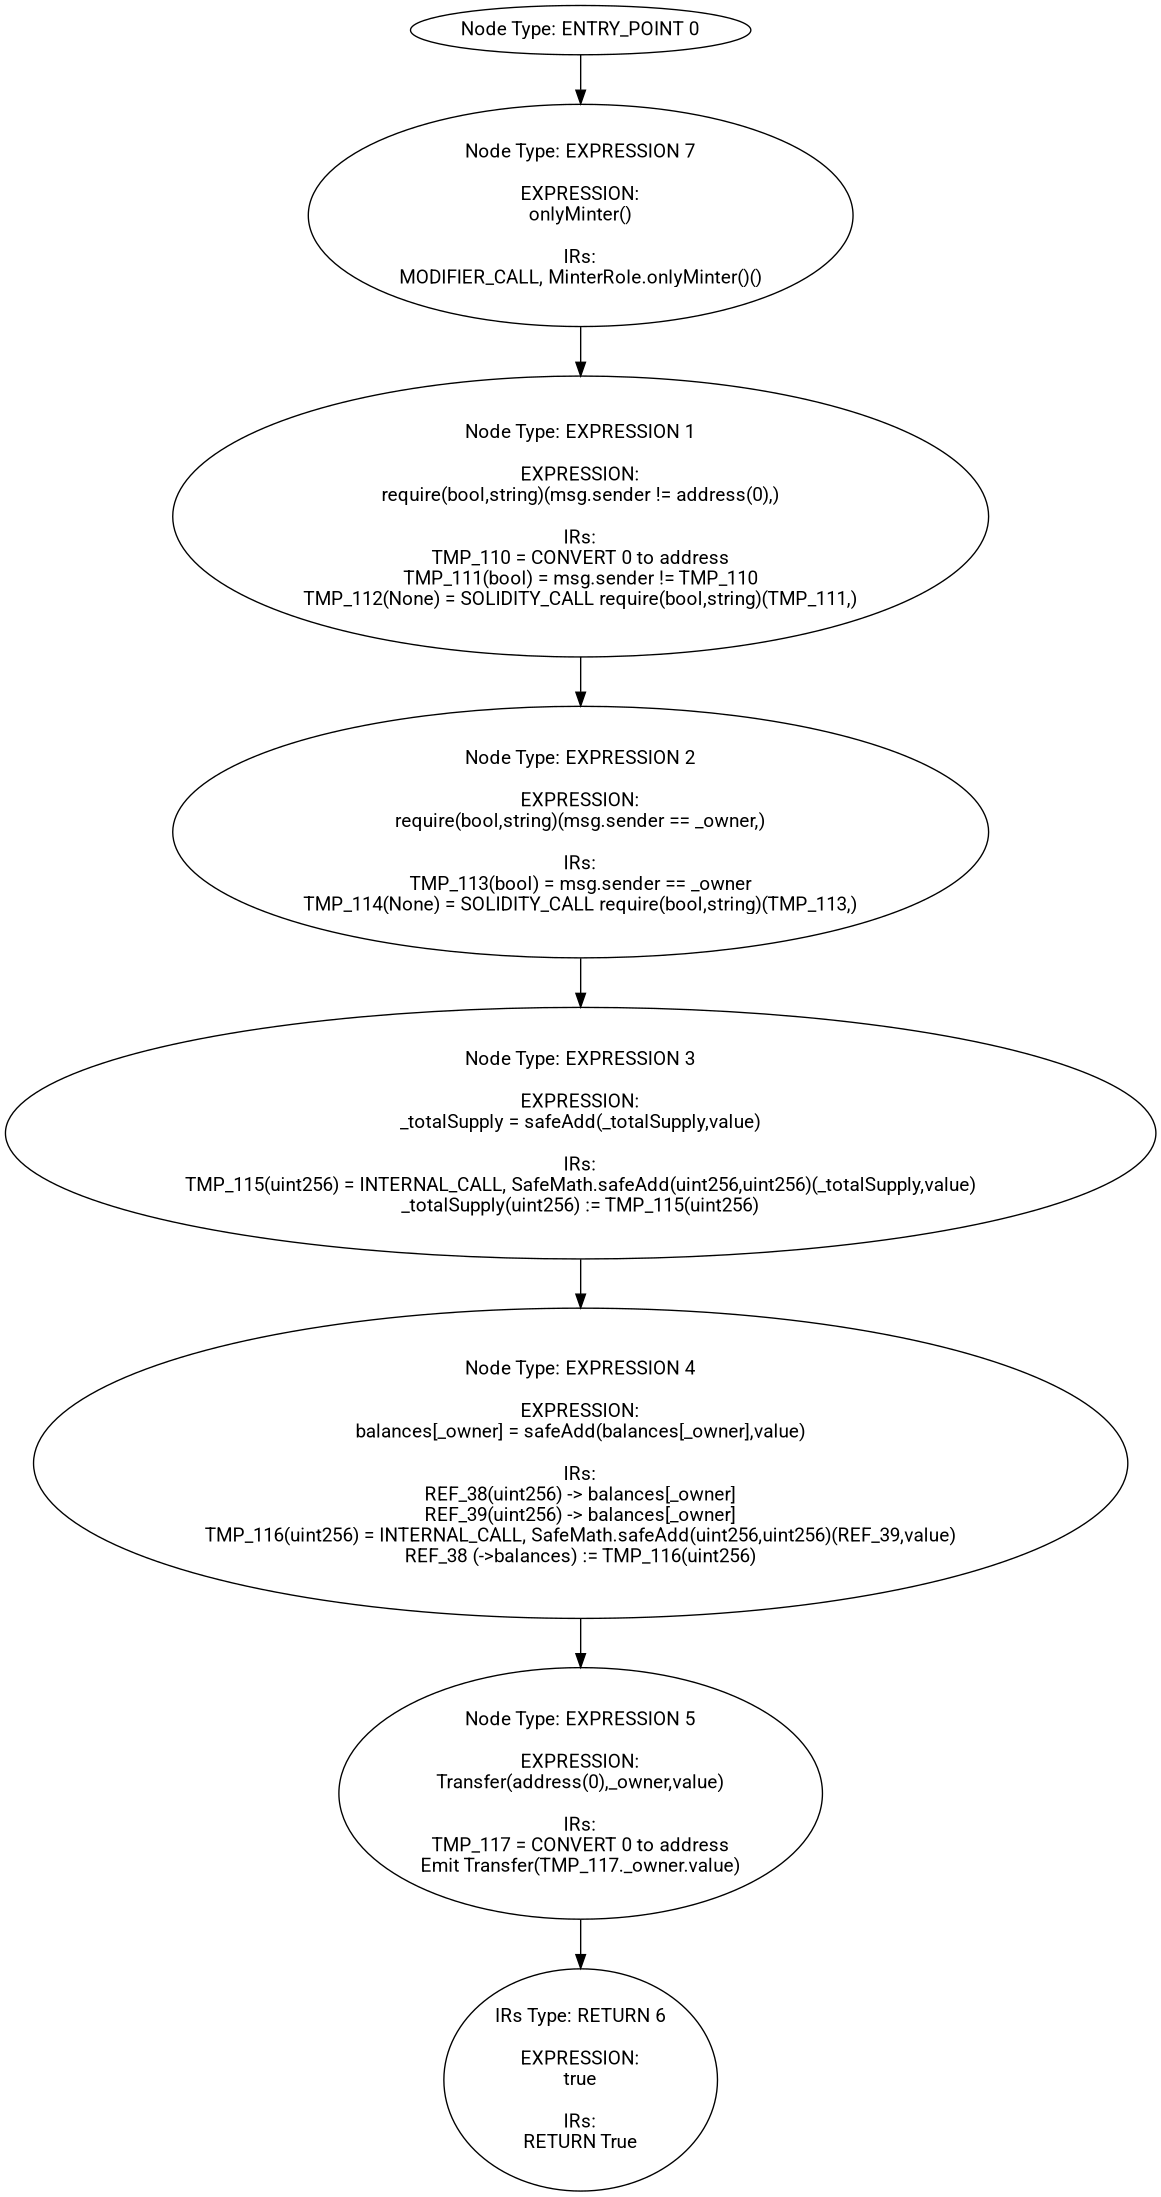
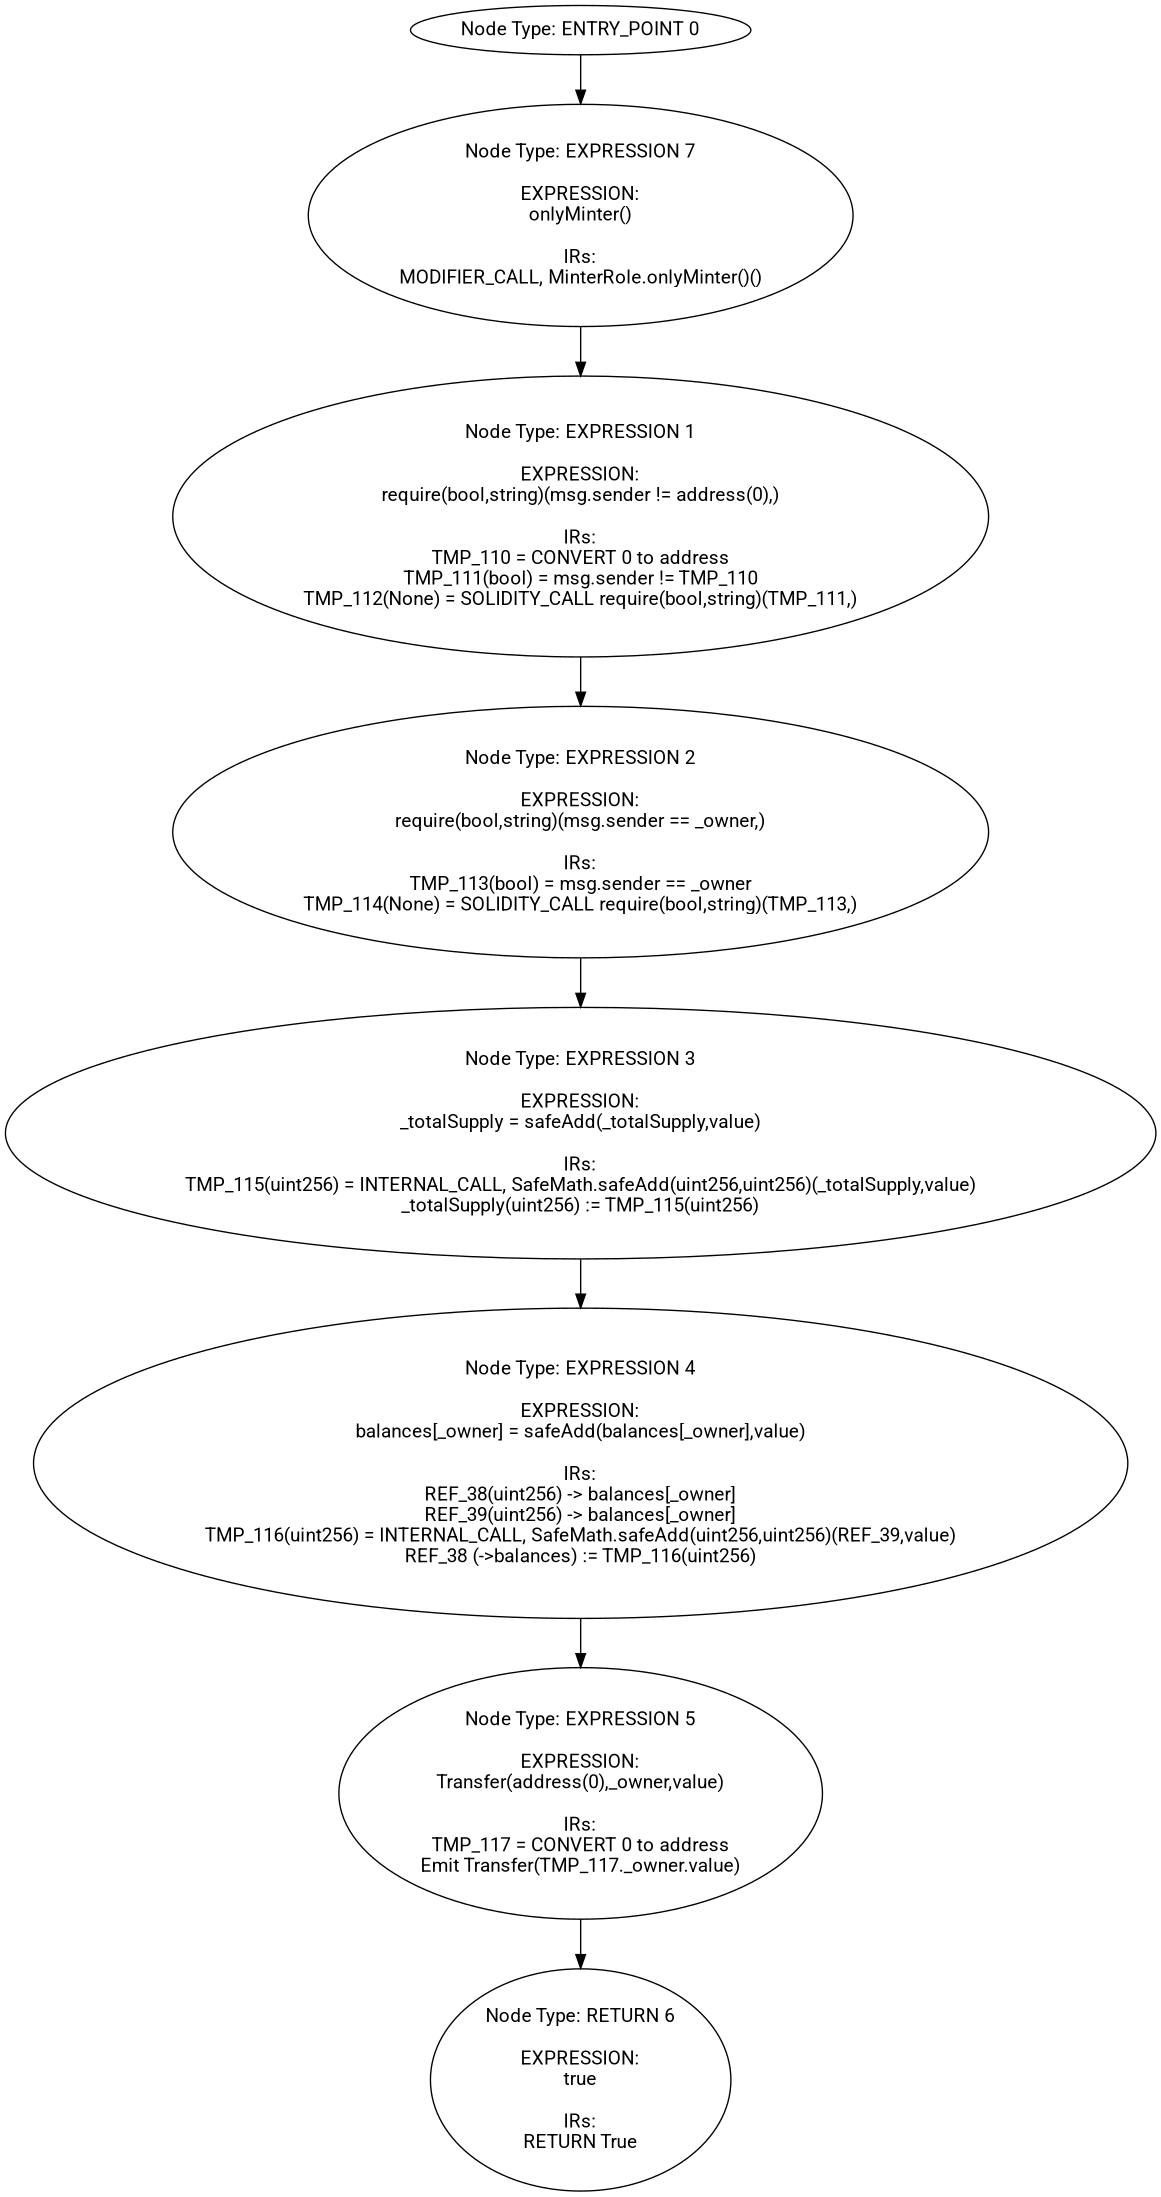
(581, 2080) -> (581, 2080)
